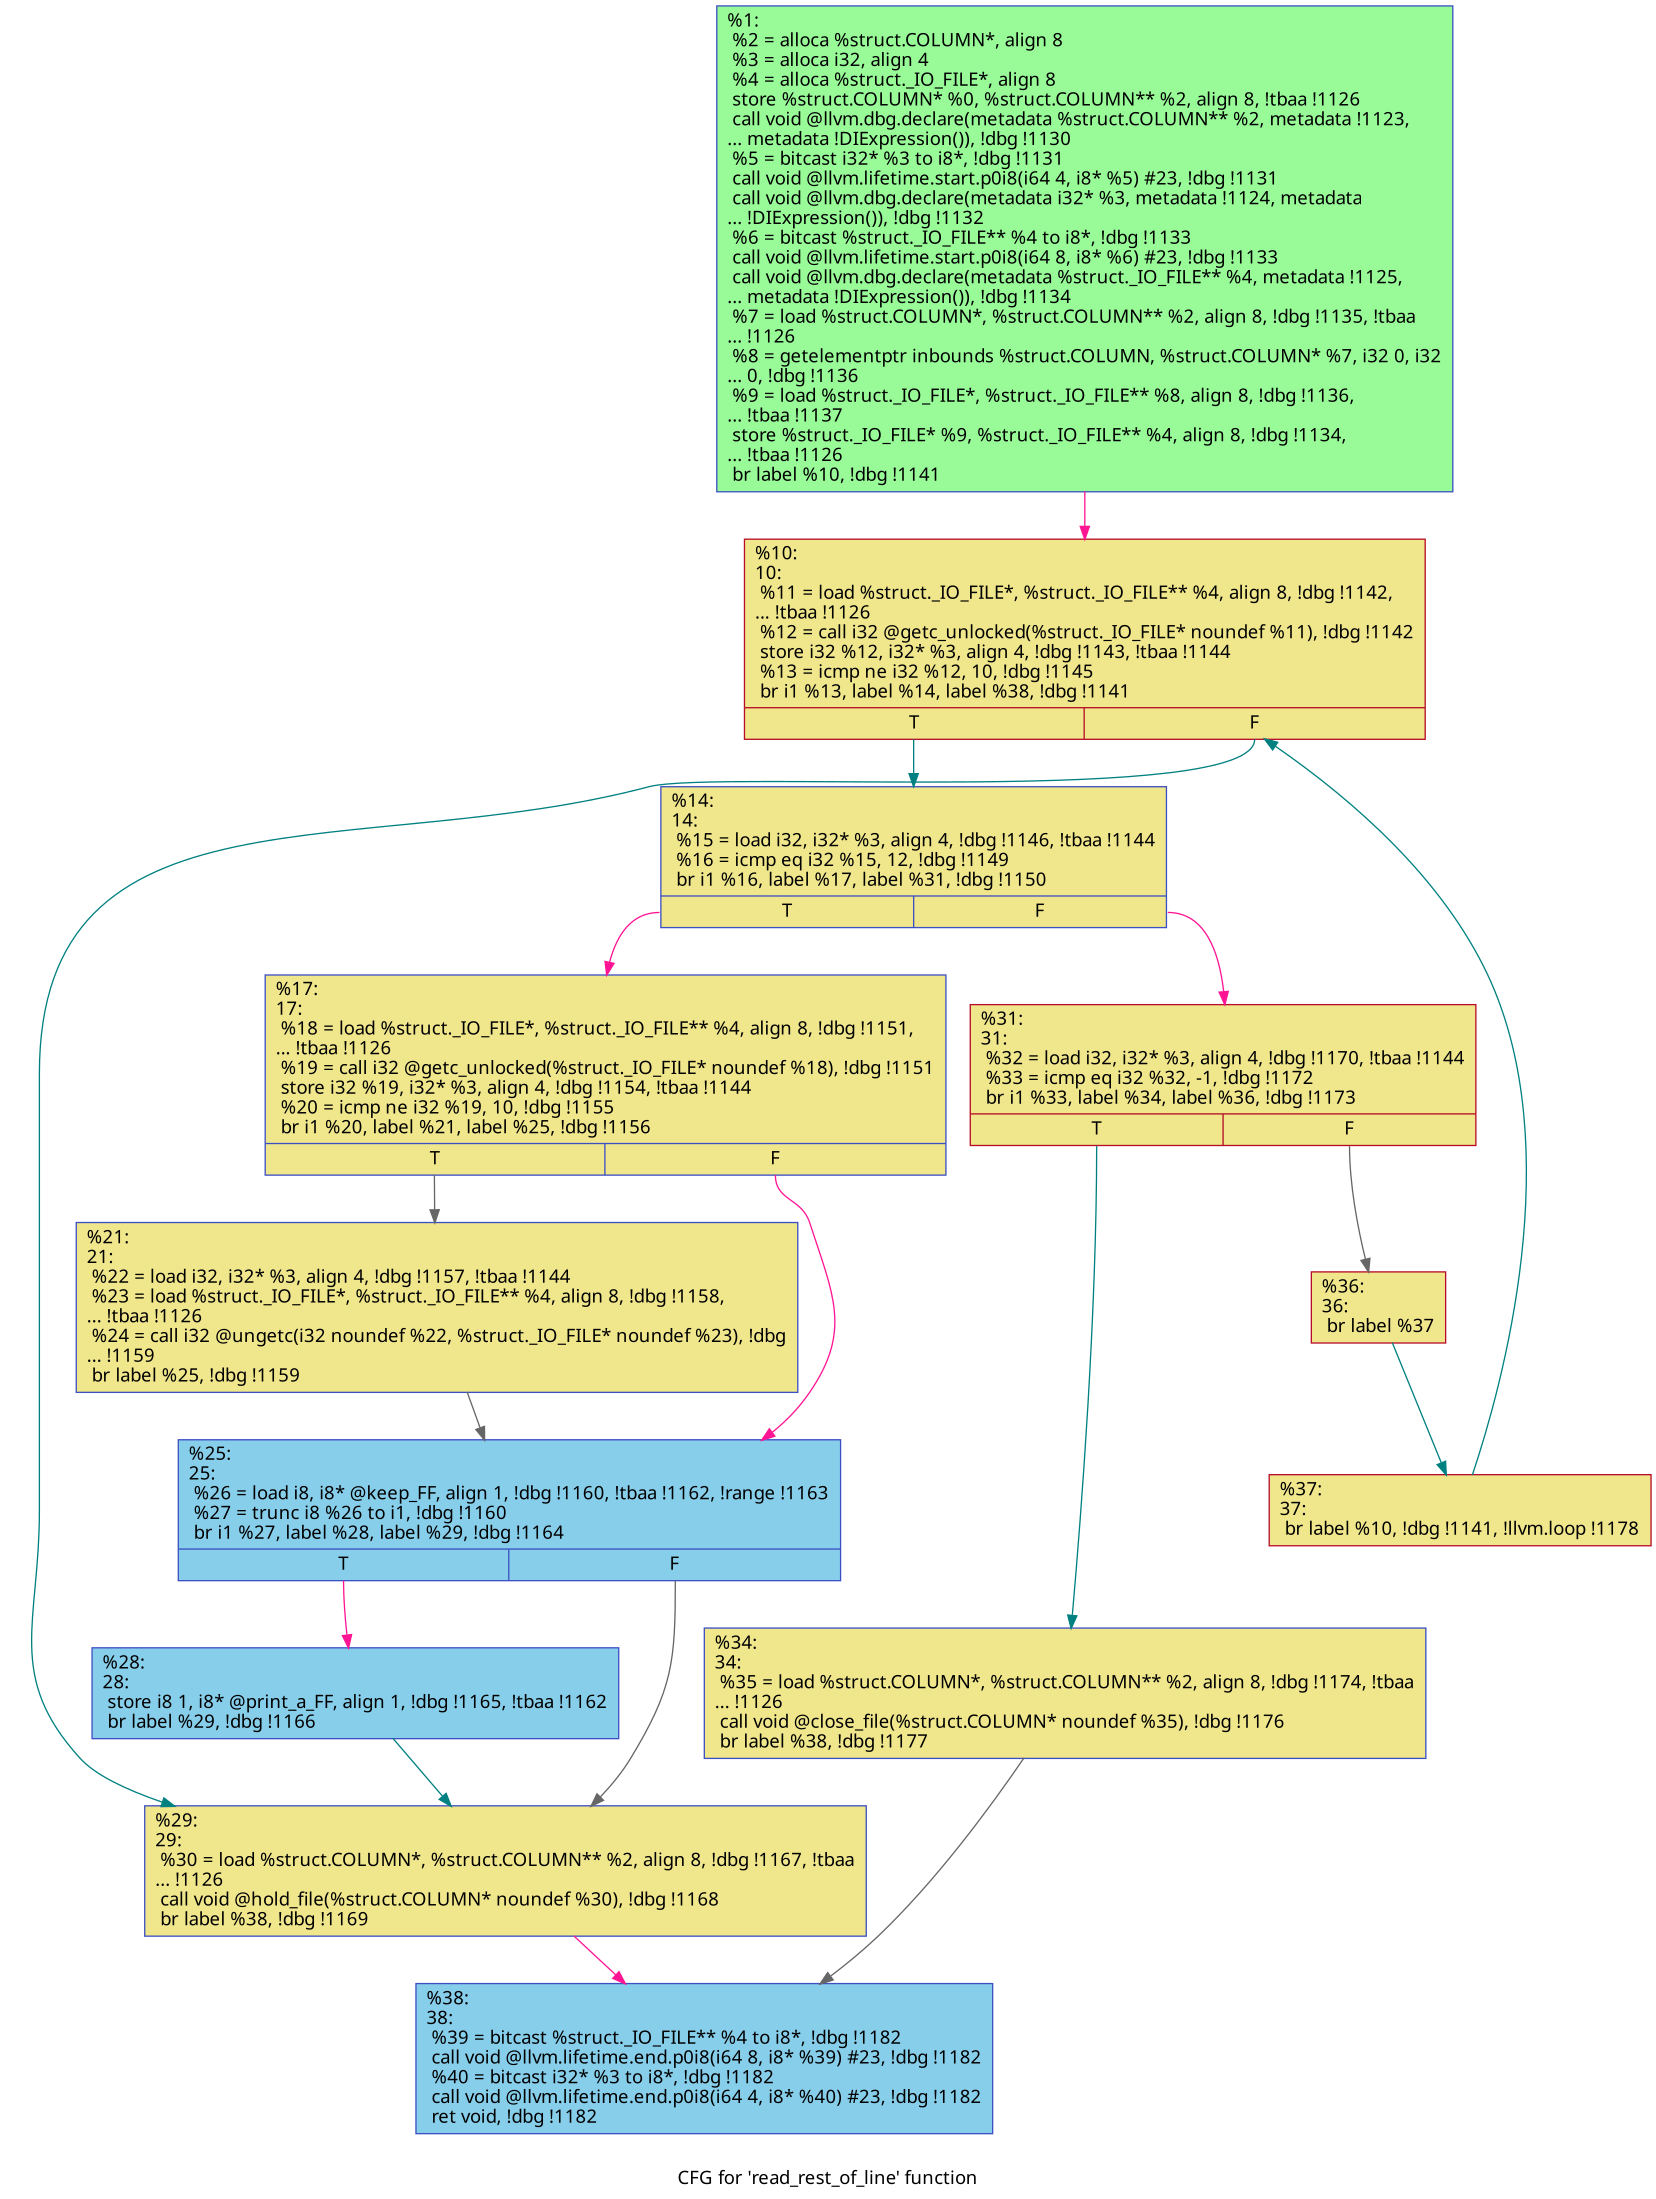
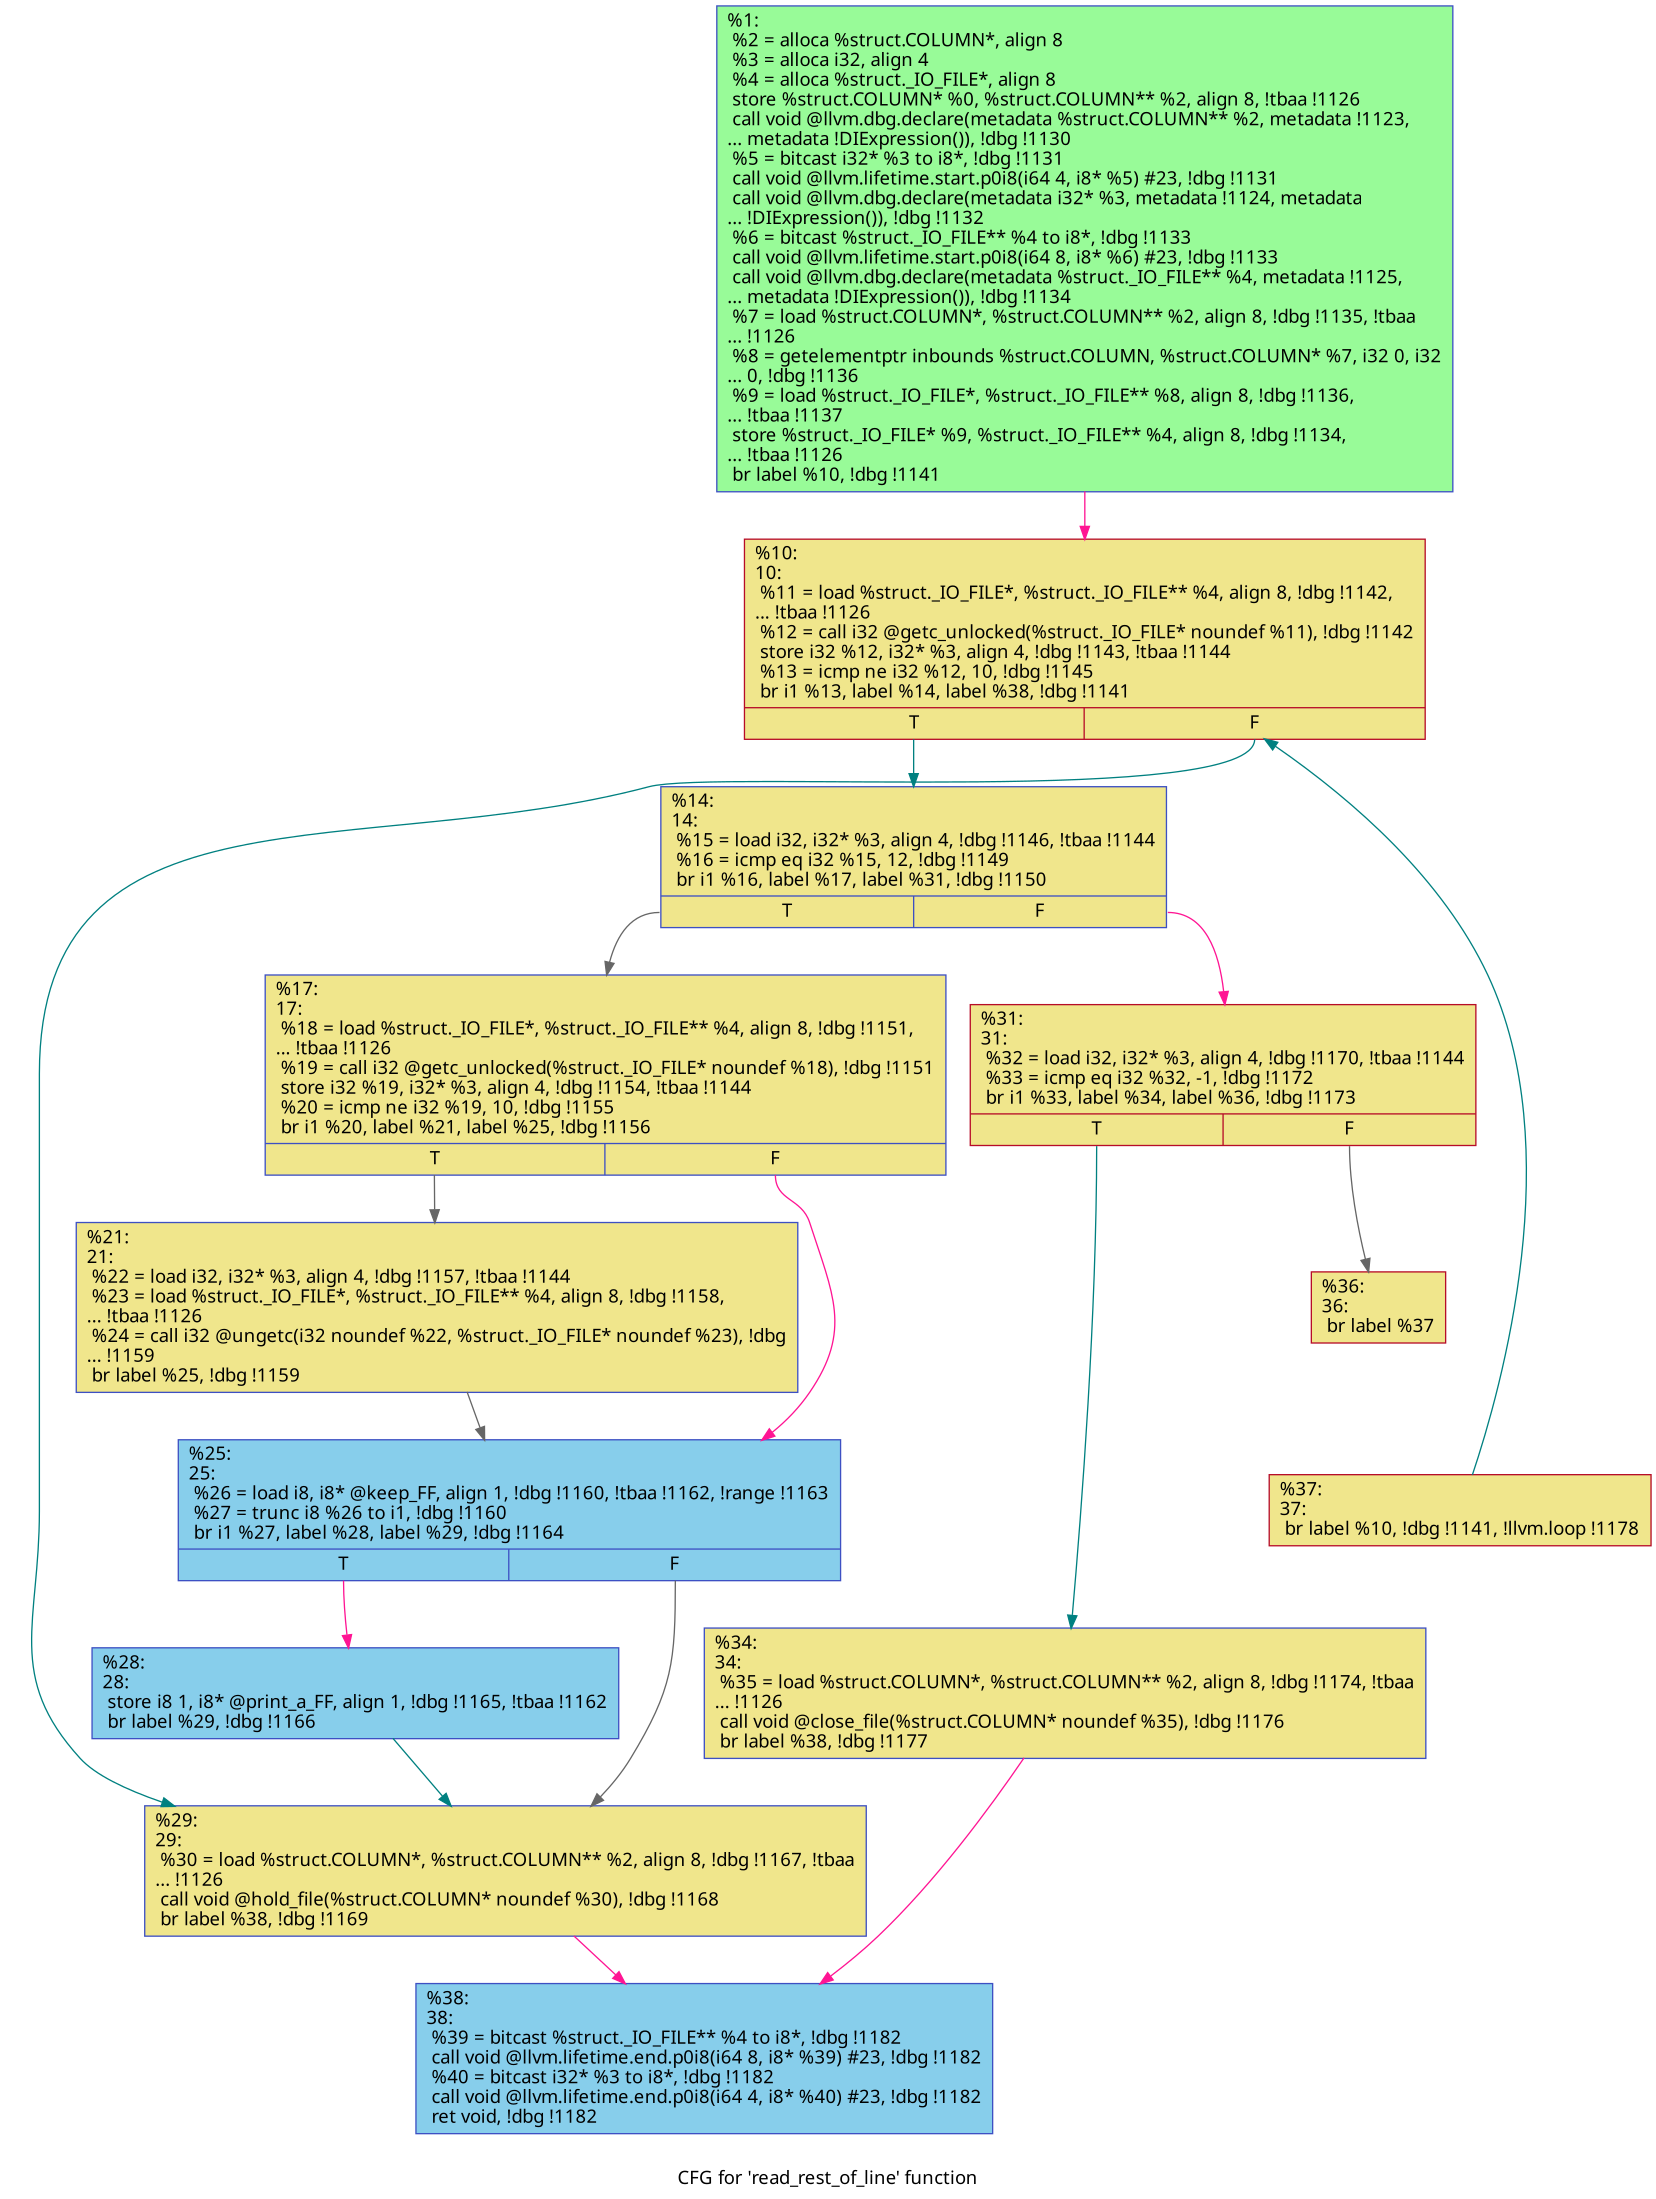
(626, 928) -> (626, 928)
(1417, 1403) -> none
(936, 1874) -> (936, 1874)
